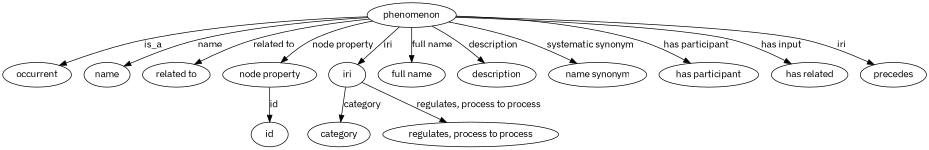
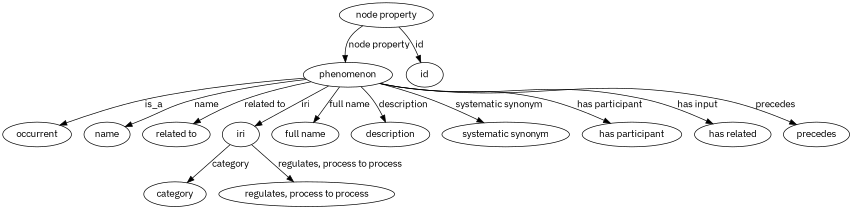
(327, 34) -> (350, 38)
(842, 45) -> (775, 105)
(598, 75) -> (506, 134)
